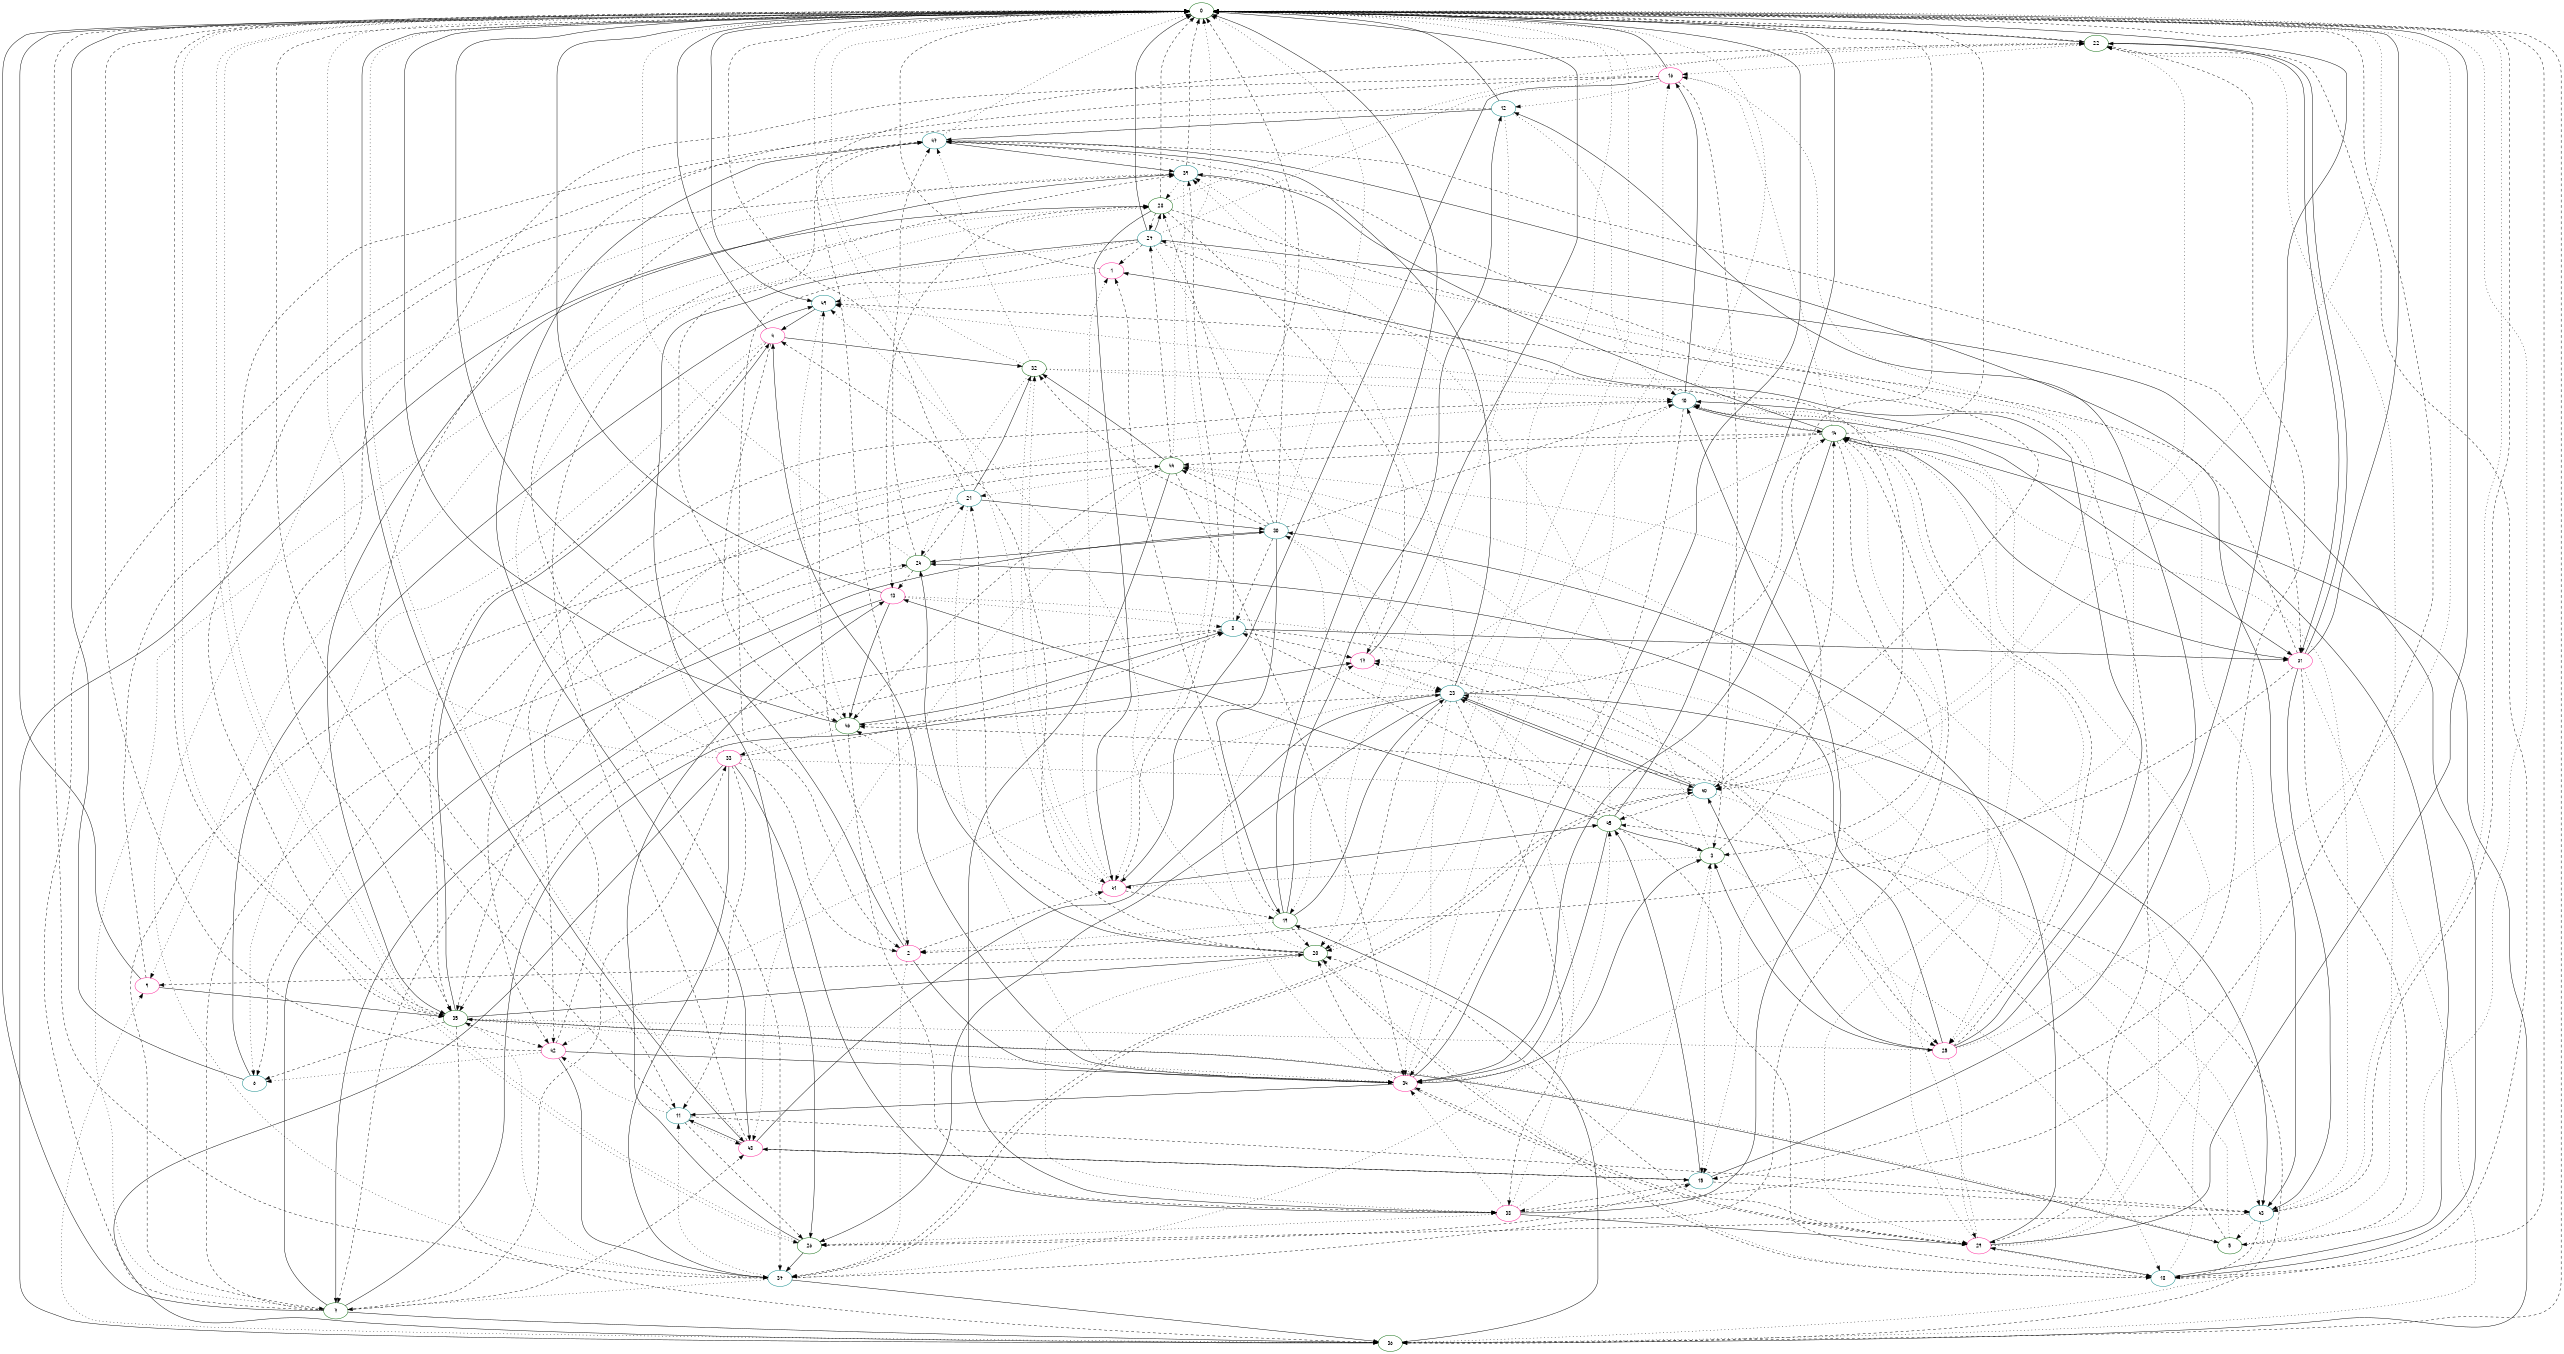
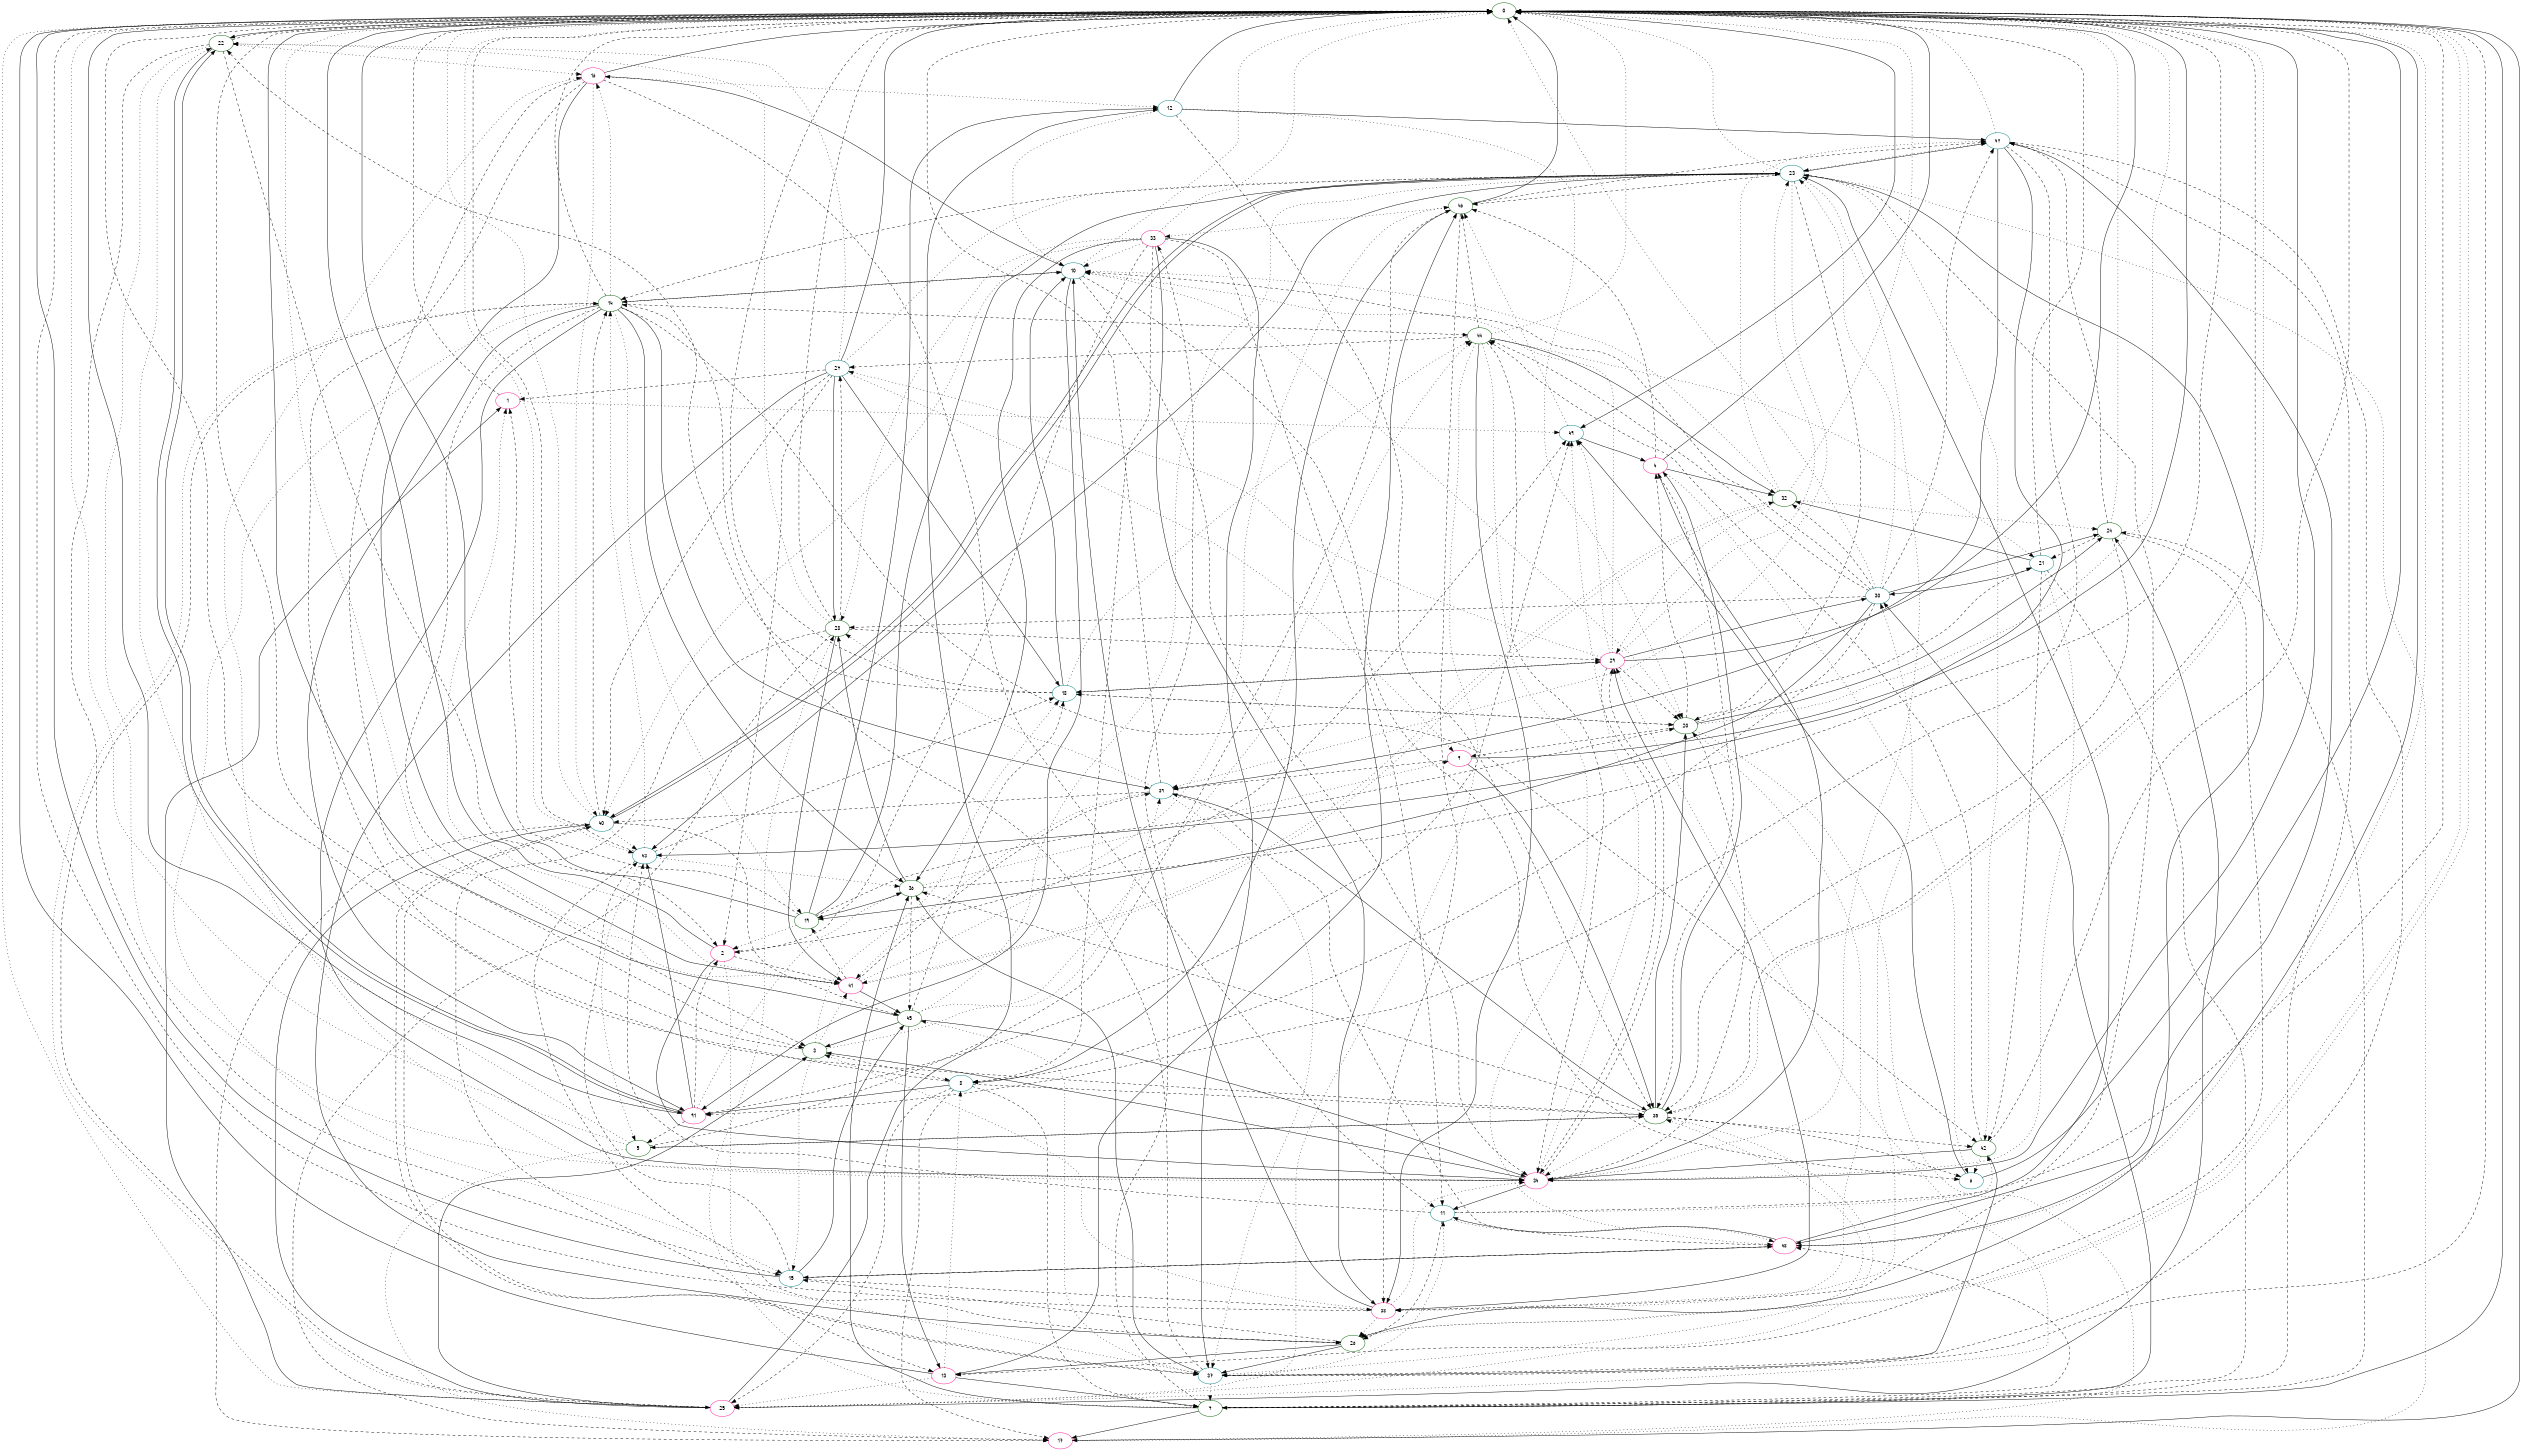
none -> (1897, 156)
(2300, 661) -> (694, 1116)
(553, 1051) -> (1984, 1148)
